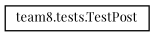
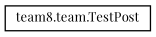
(77, 18) -> (78, 18)
